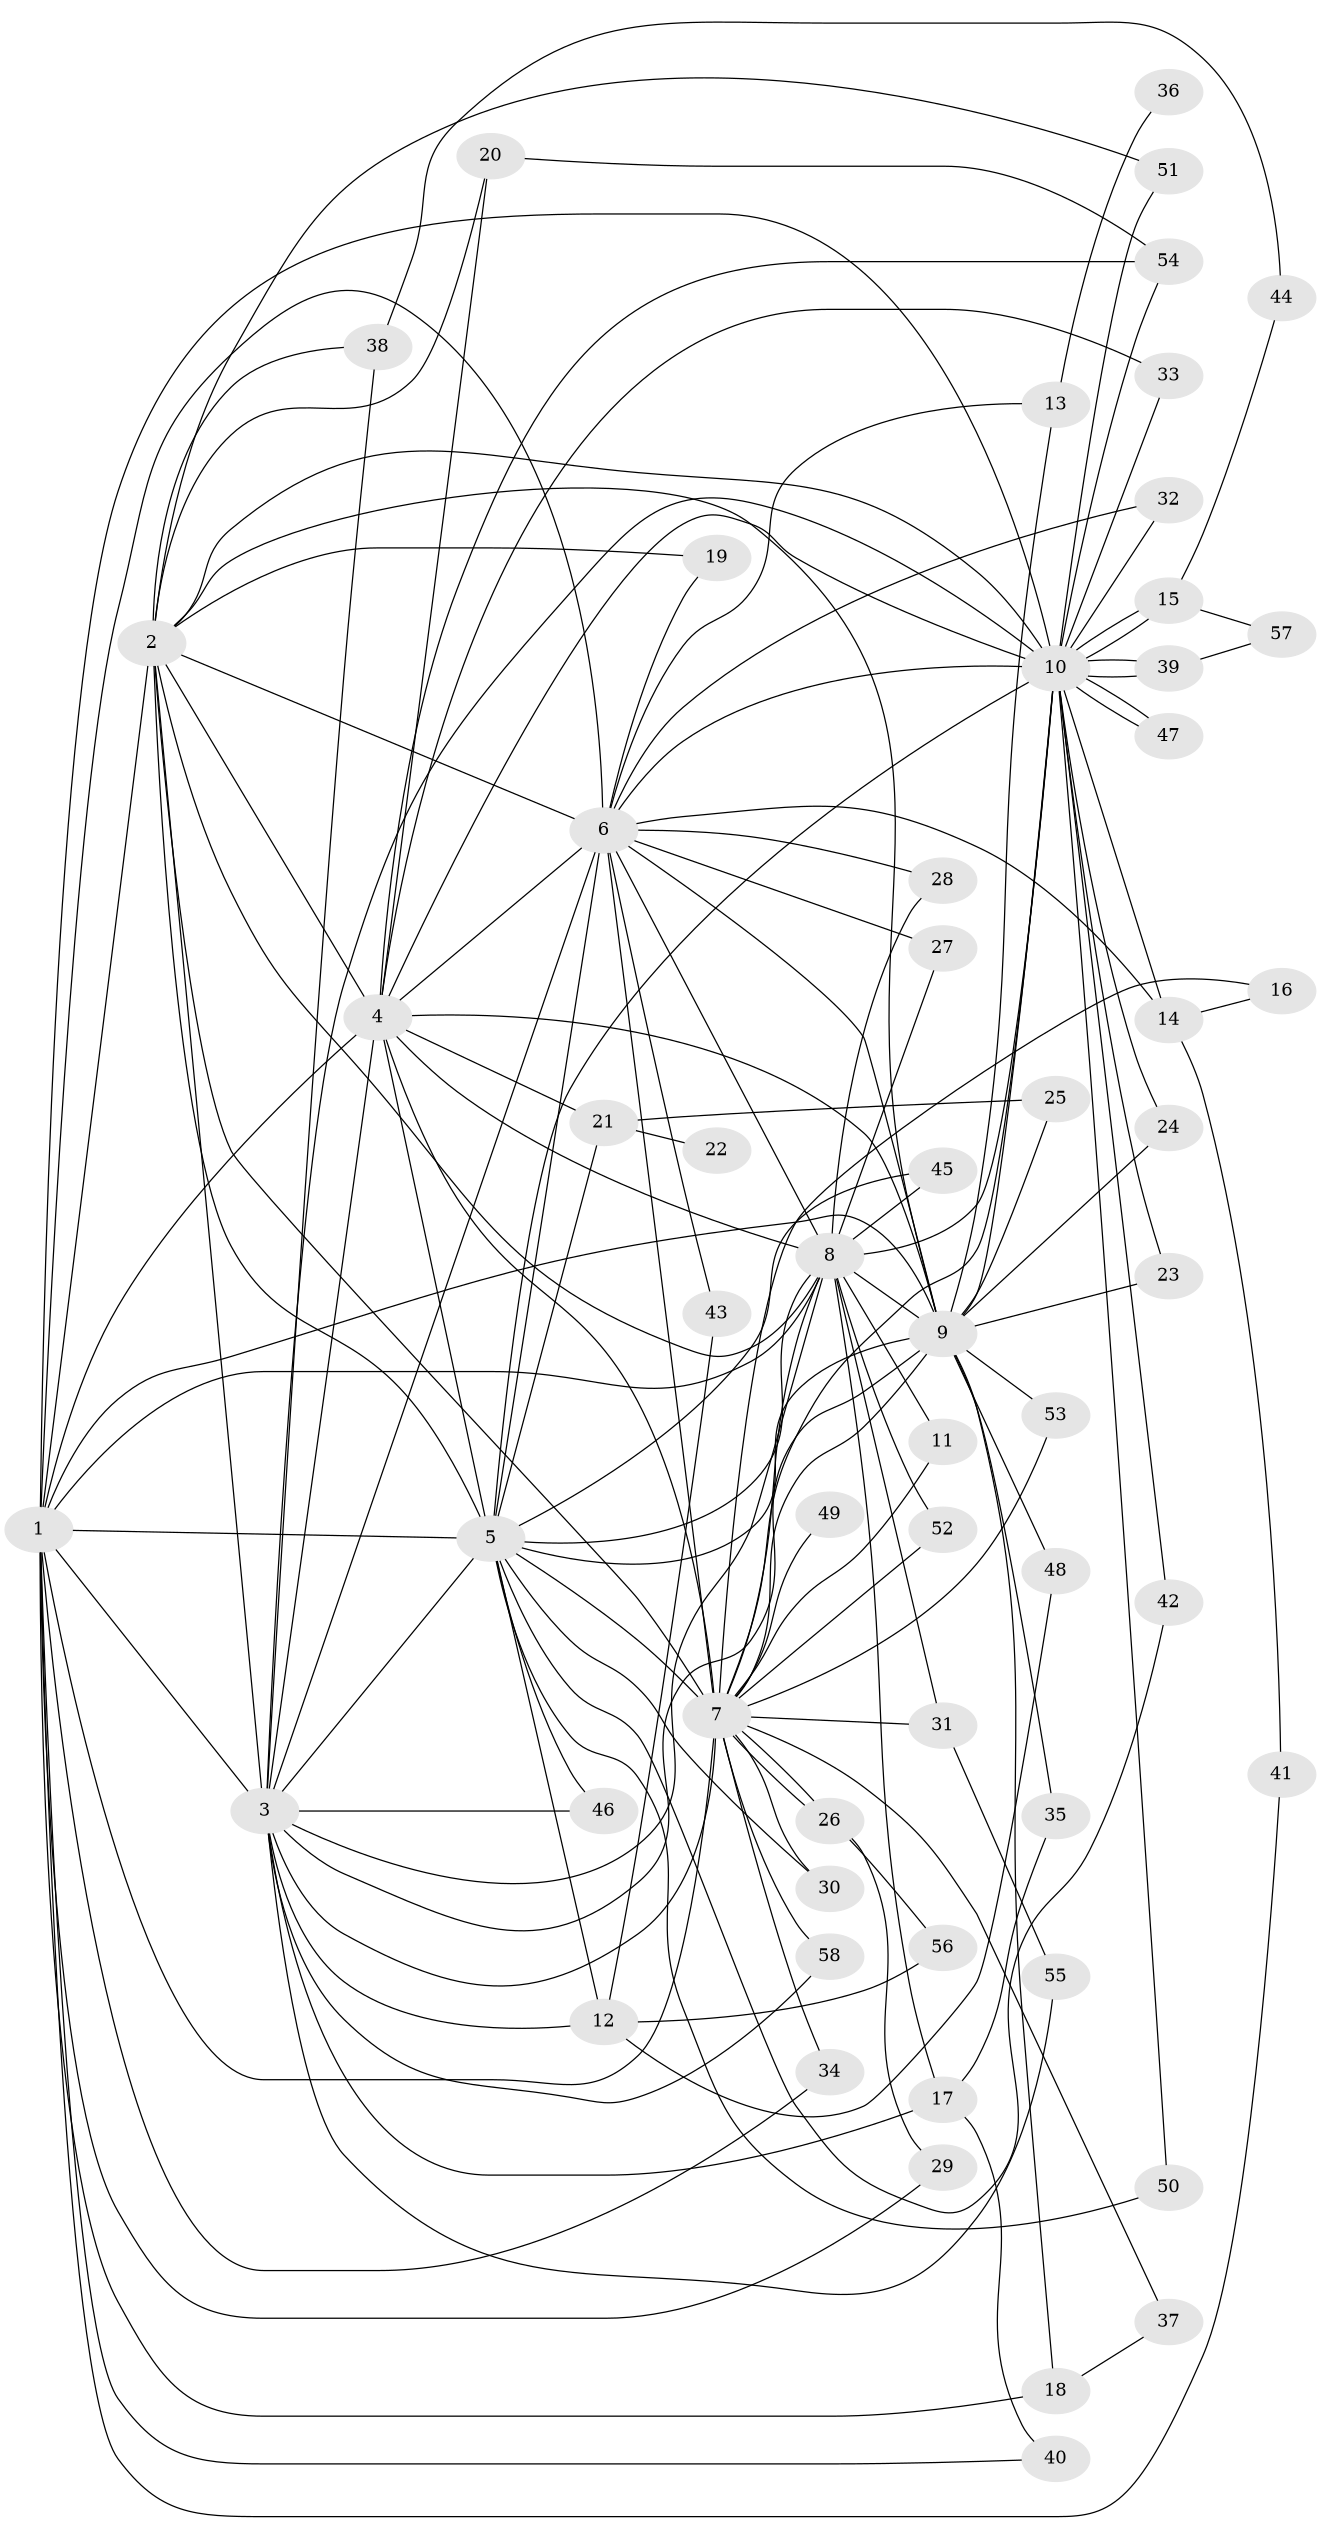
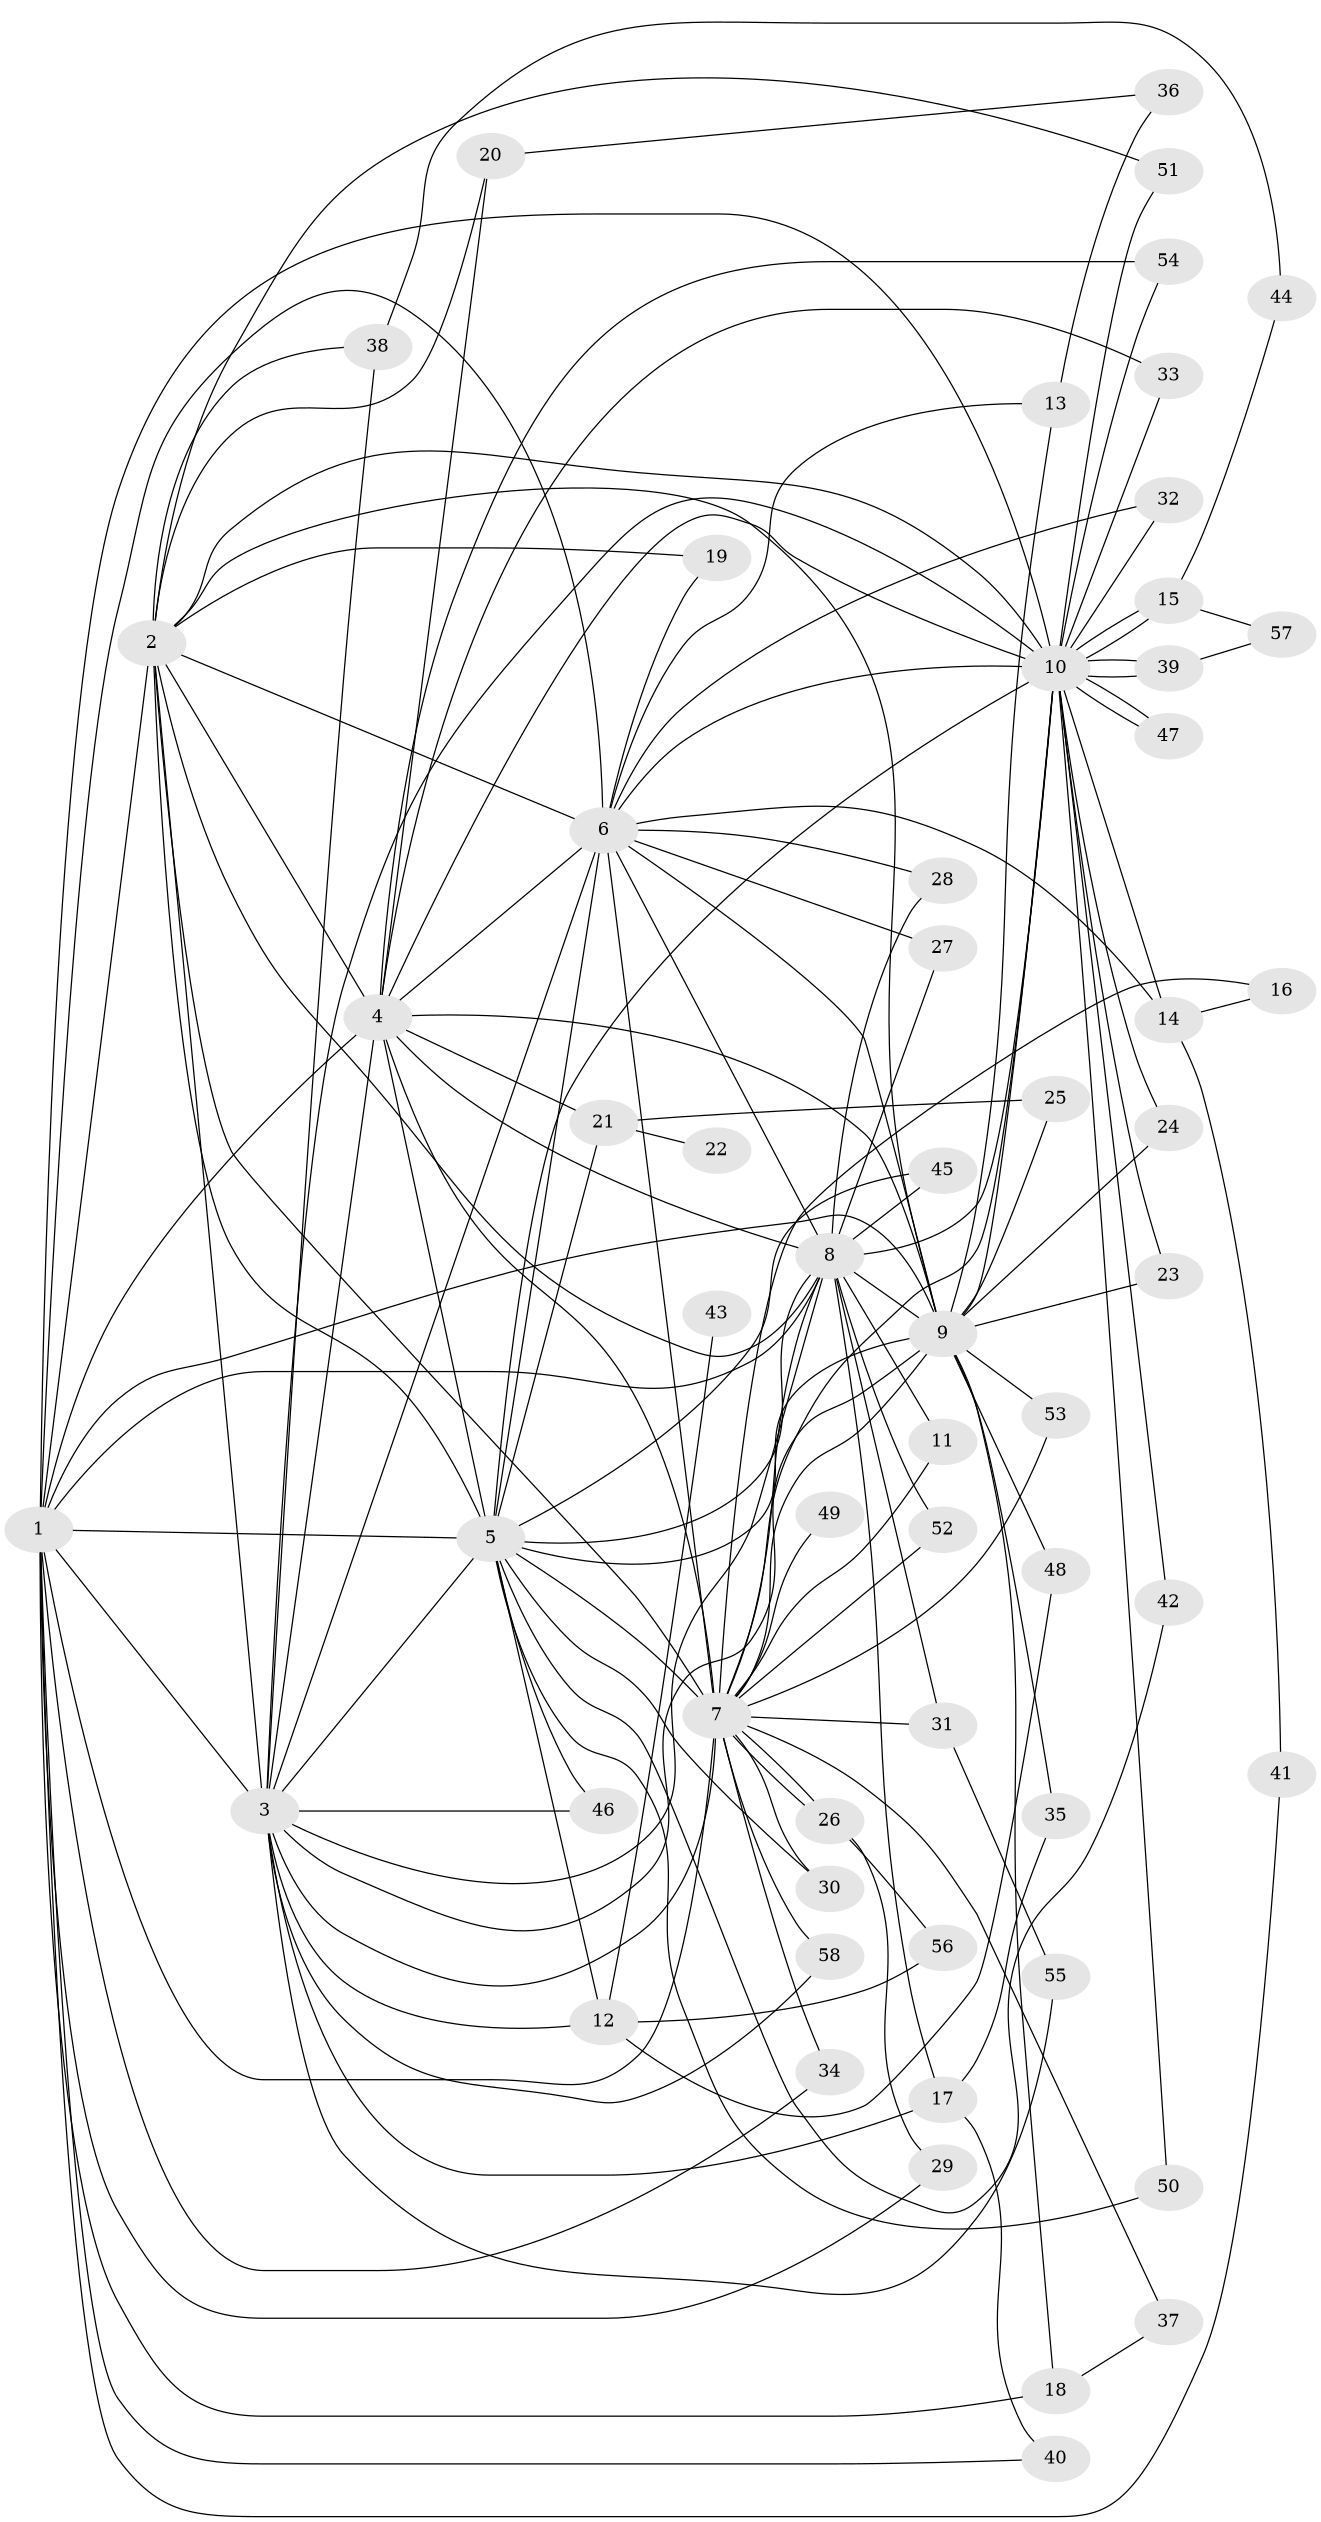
(844, 166) -> (830, 124)
(657, 1073) -> none
